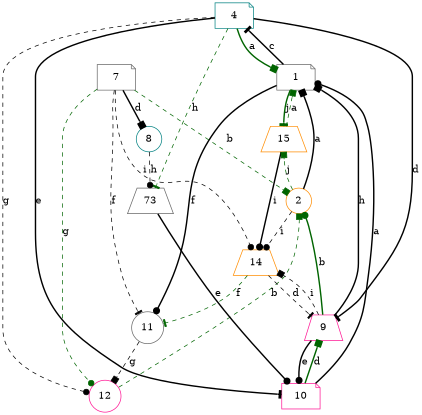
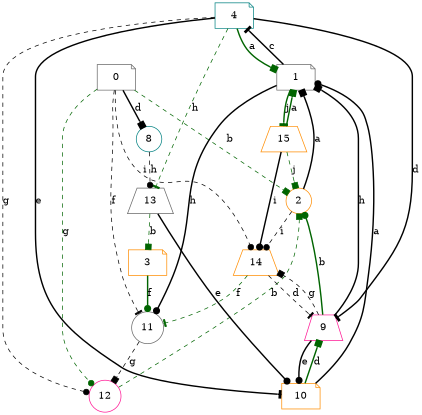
(116, 77) -> (116, 77)
(289, 112) -> (289, 112)
(287, 175) -> (291, 167)
(150, 201) -> (150, 201)
(193, 201) -> (193, 201)
none -> (148, 263)
(312, 293) -> (312, 293)
(301, 396) -> (301, 396)
